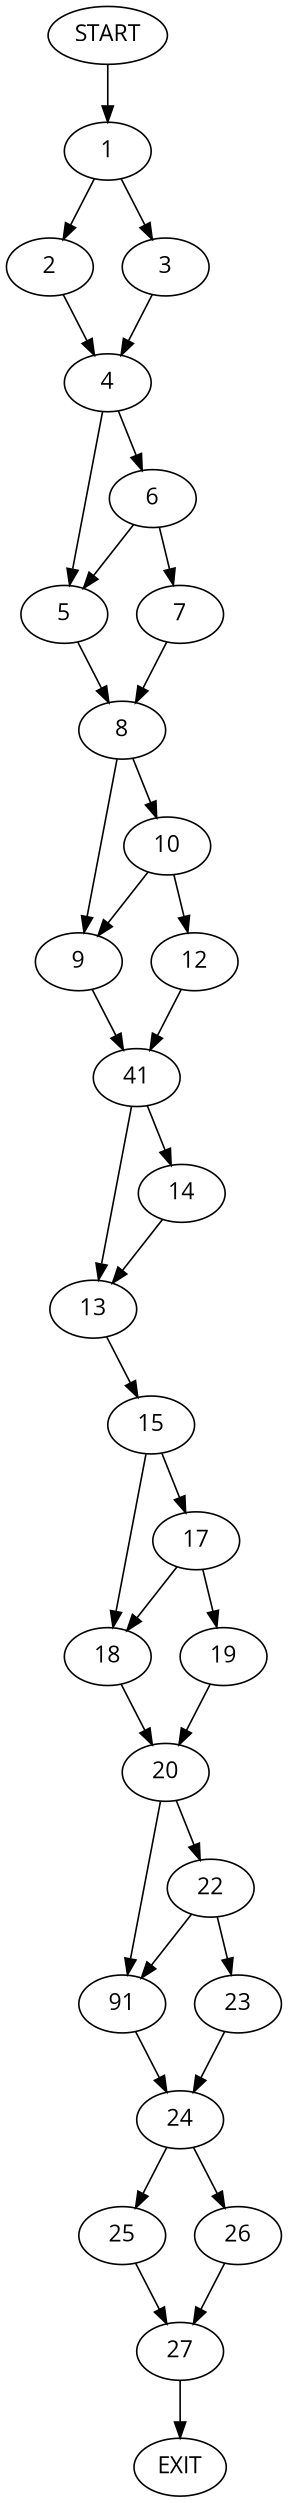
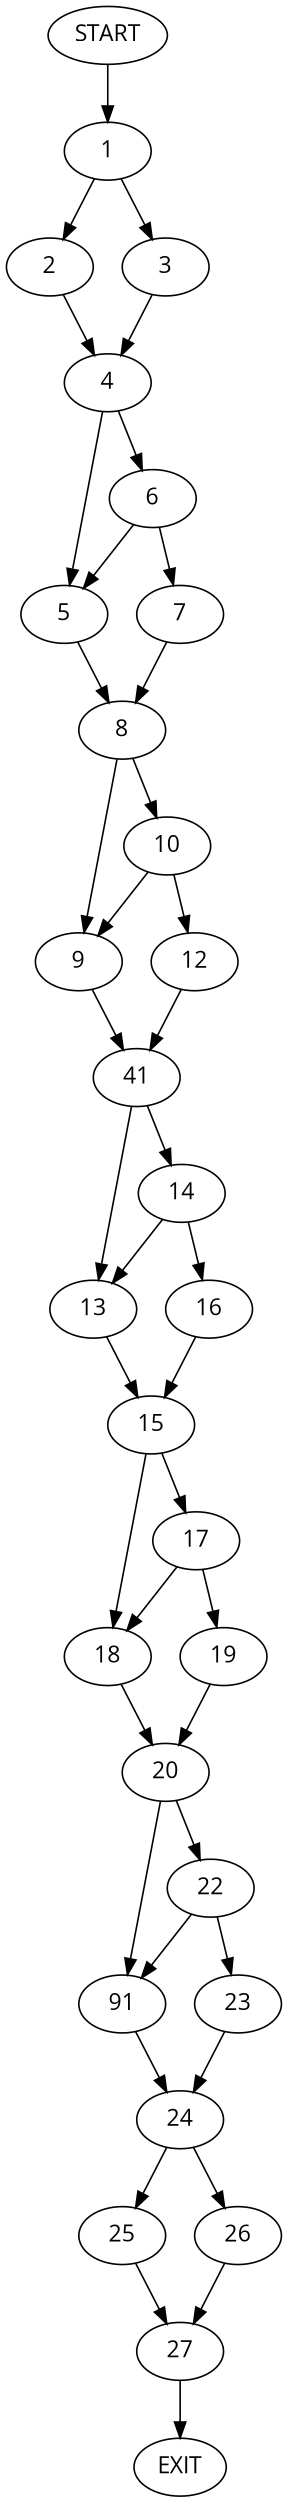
none -> (209, 1309)
